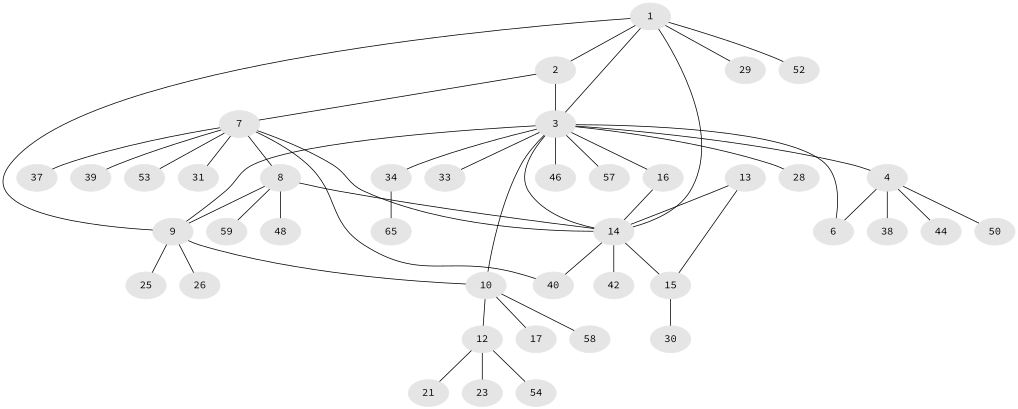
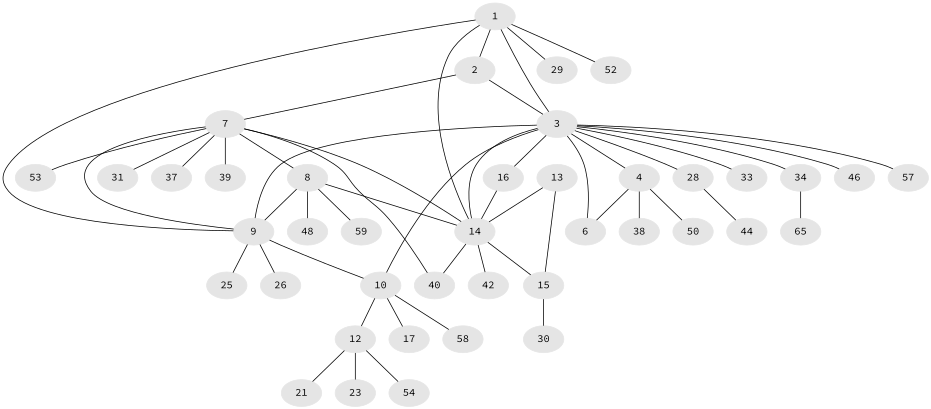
none -> (90, 190)
(914, 205) -> (720, 205)
